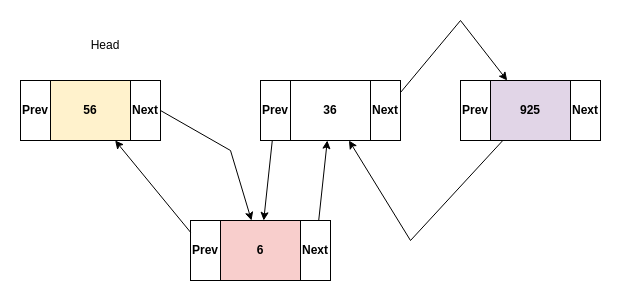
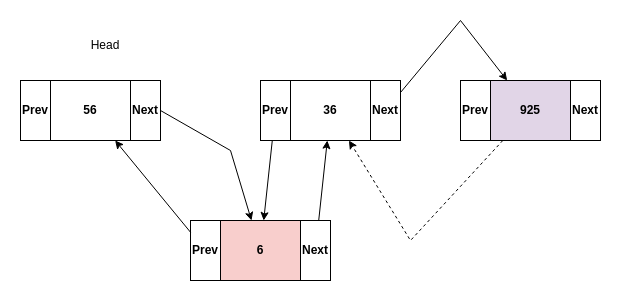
(91, 111) -> (91, 111)
(419, 232) -> (419, 232)
